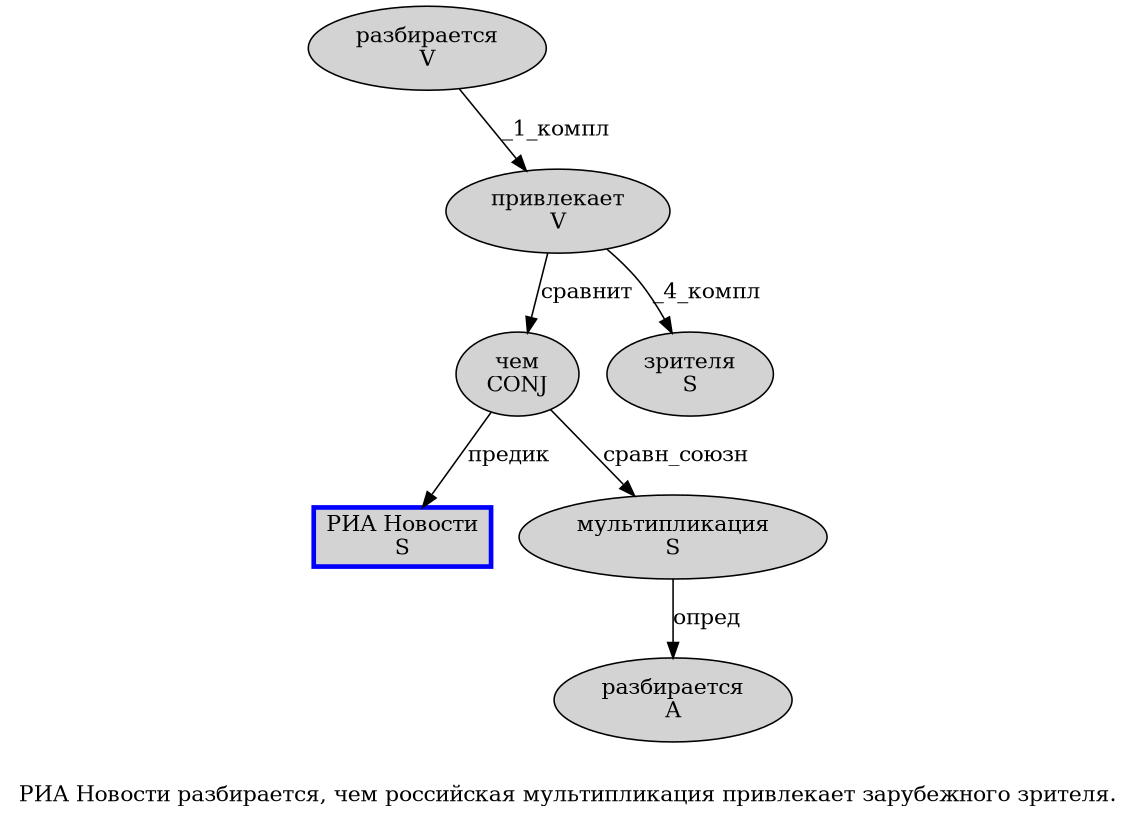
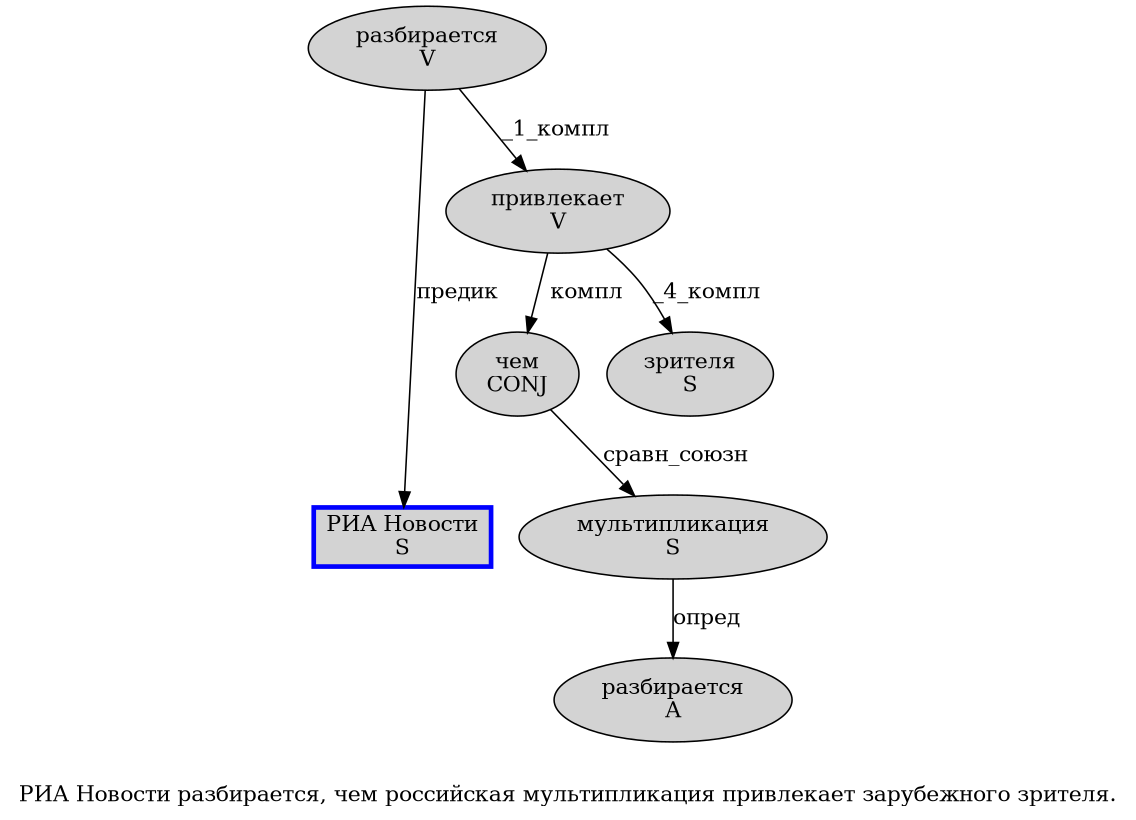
(587, 293) -> (587, 293)
(462, 453) -> (415, 291)
